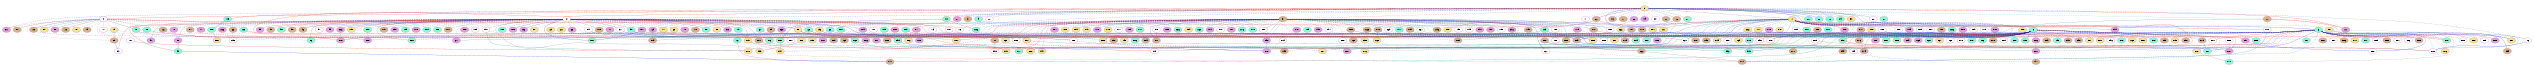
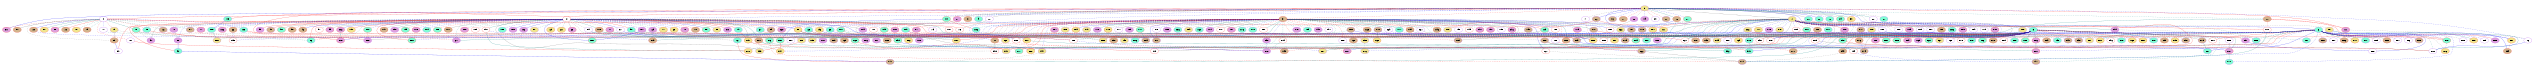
(825, 11) -> (825, 11)
(2197, 51) -> none
